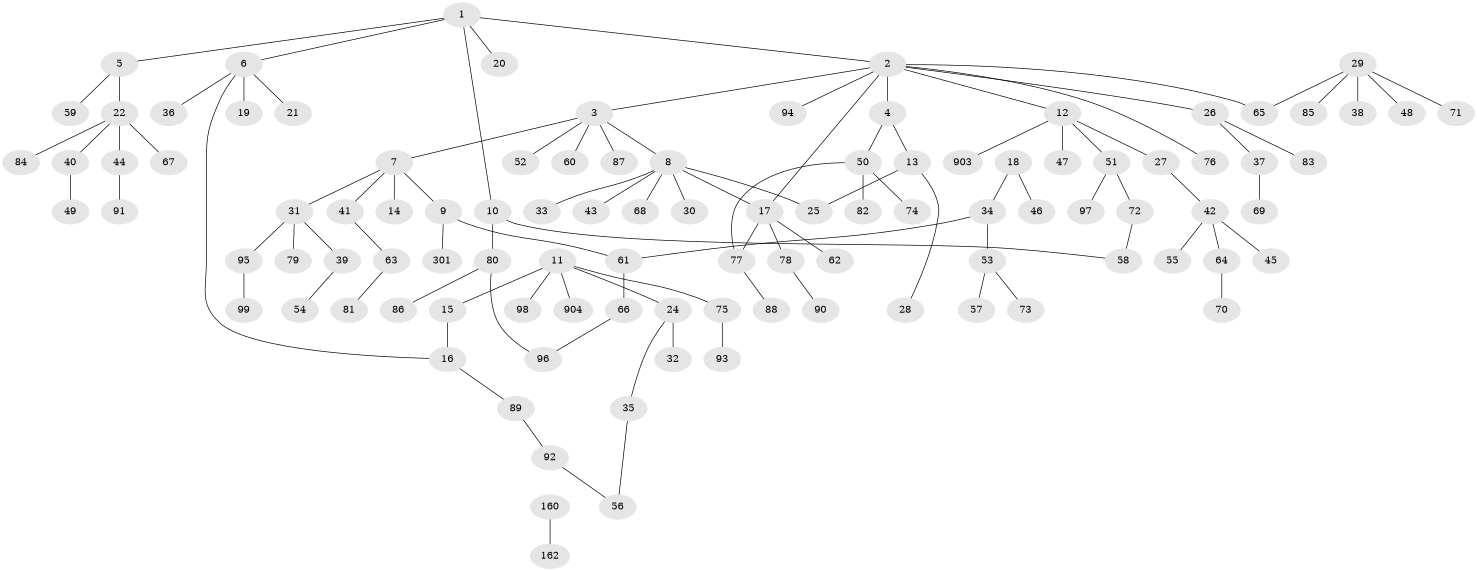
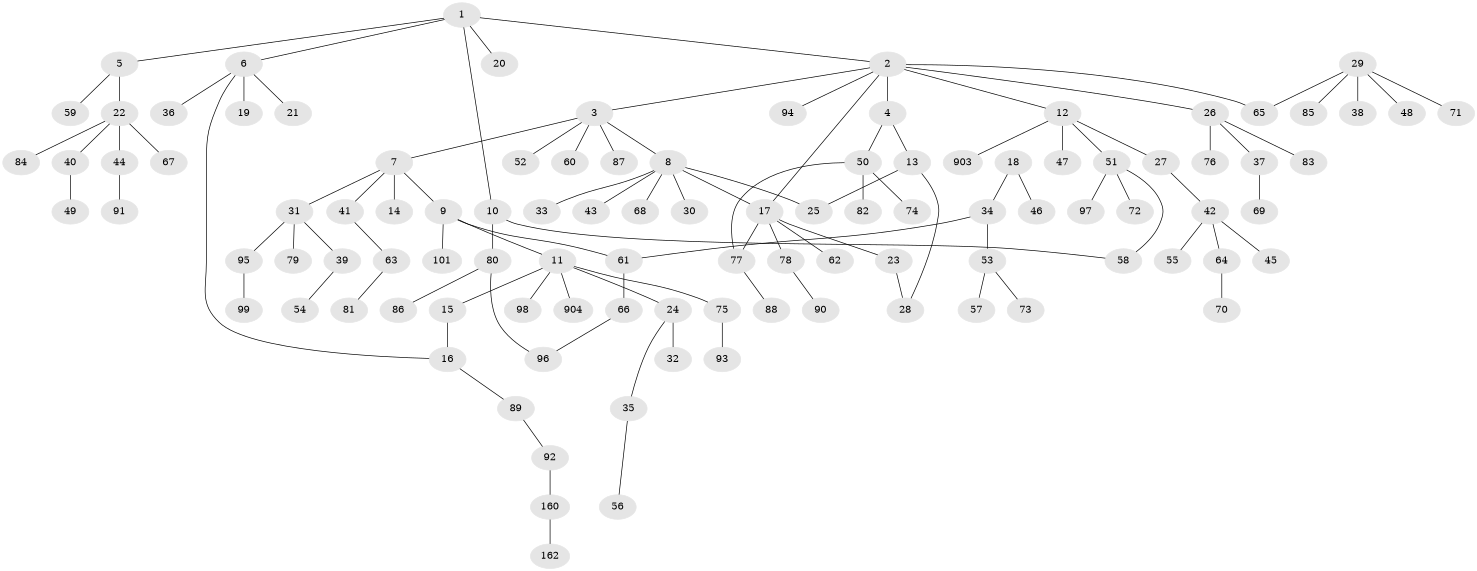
(1057, 92) -> (1210, 138)
(1129, 236) -> (1163, 208)
none -> (500, 237)
(442, 261) -> (442, 261)
none -> (894, 261)
(584, 482) -> (550, 483)
